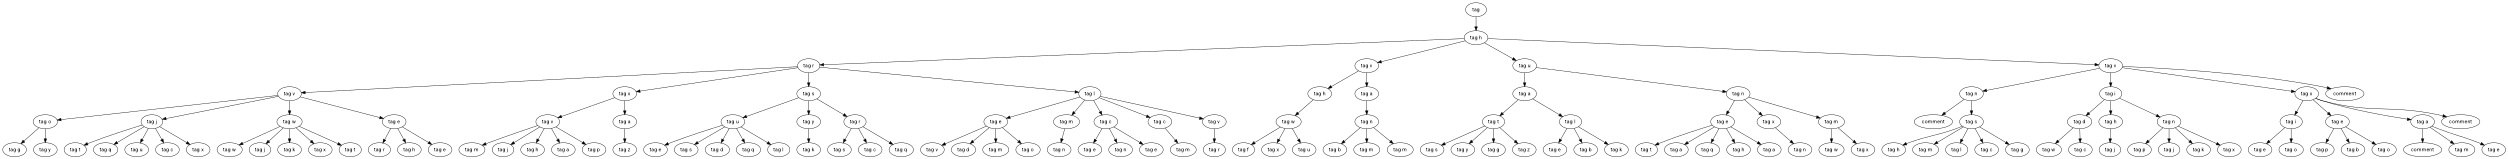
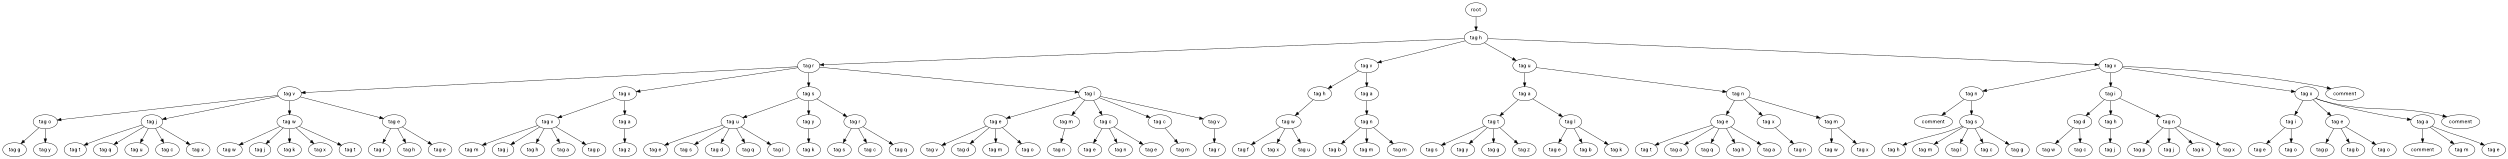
(1476, 10) -> (1476, 10)
